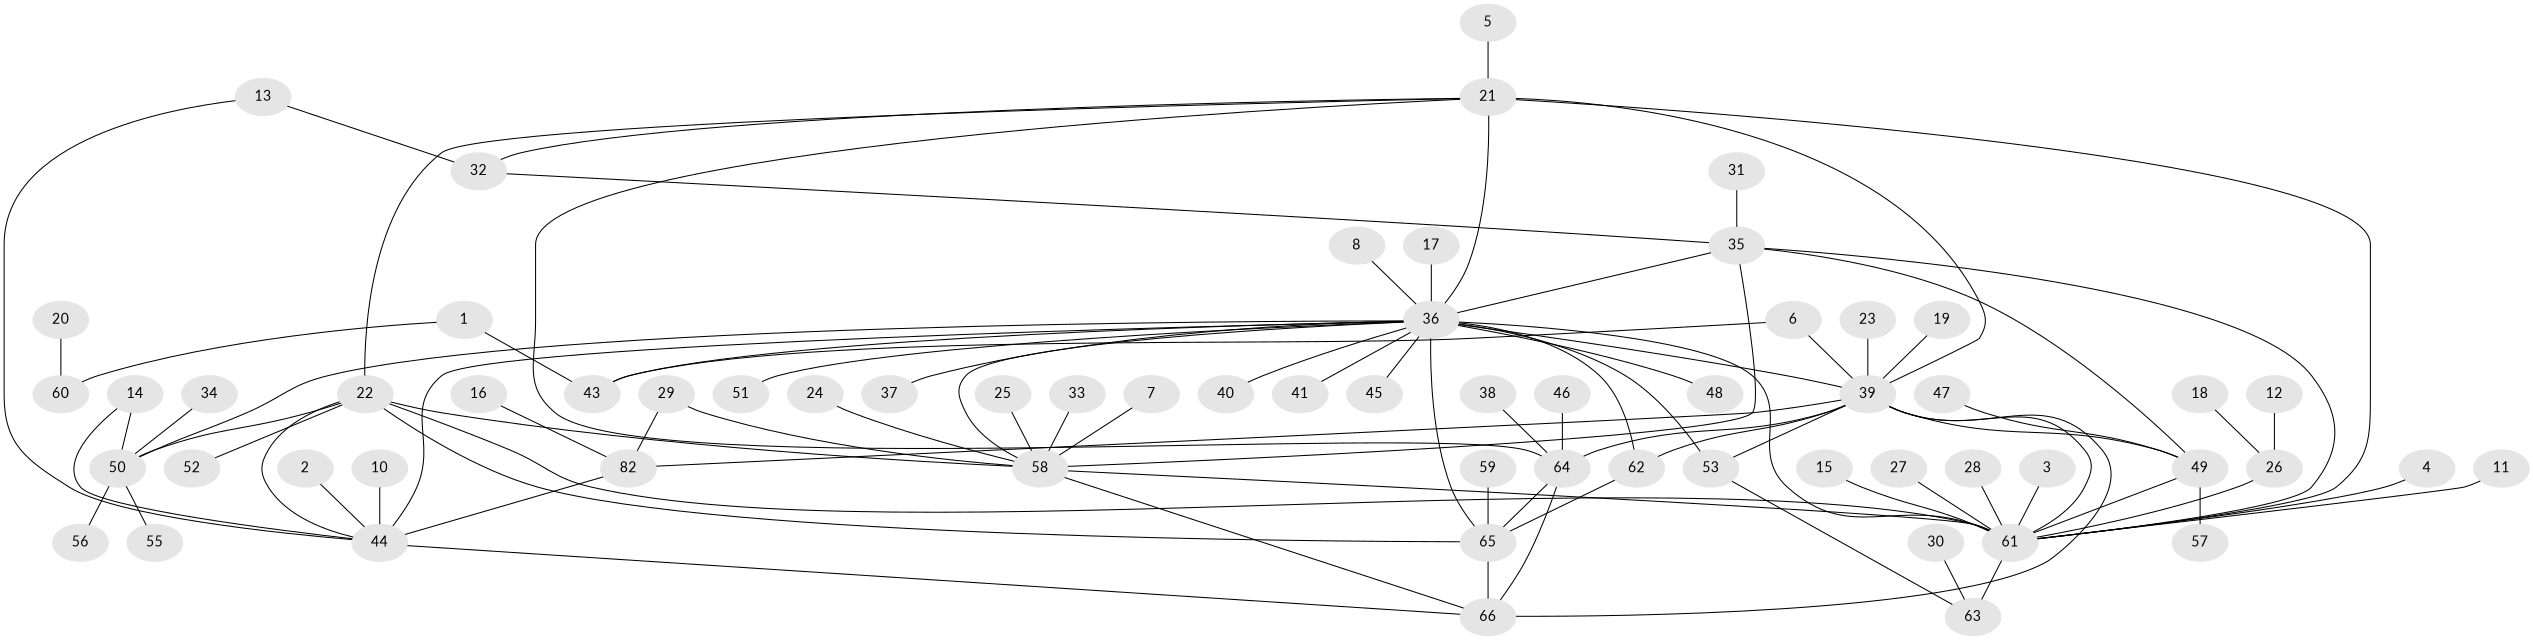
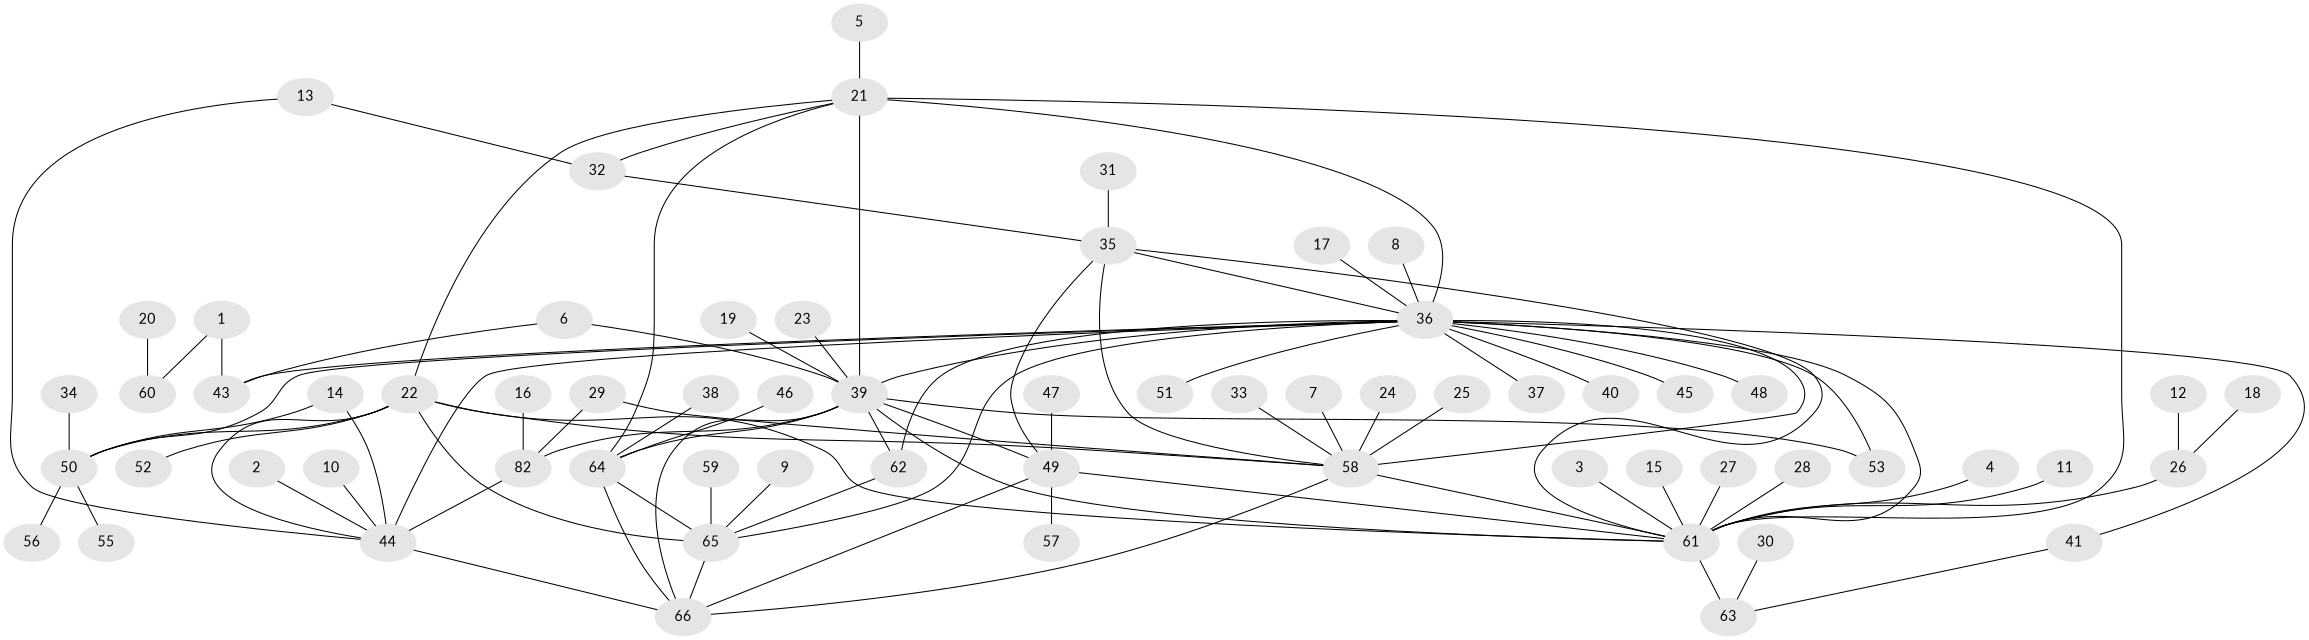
none -> (785, 469)
none -> (867, 543)
(1842, 543) -> (1901, 580)
